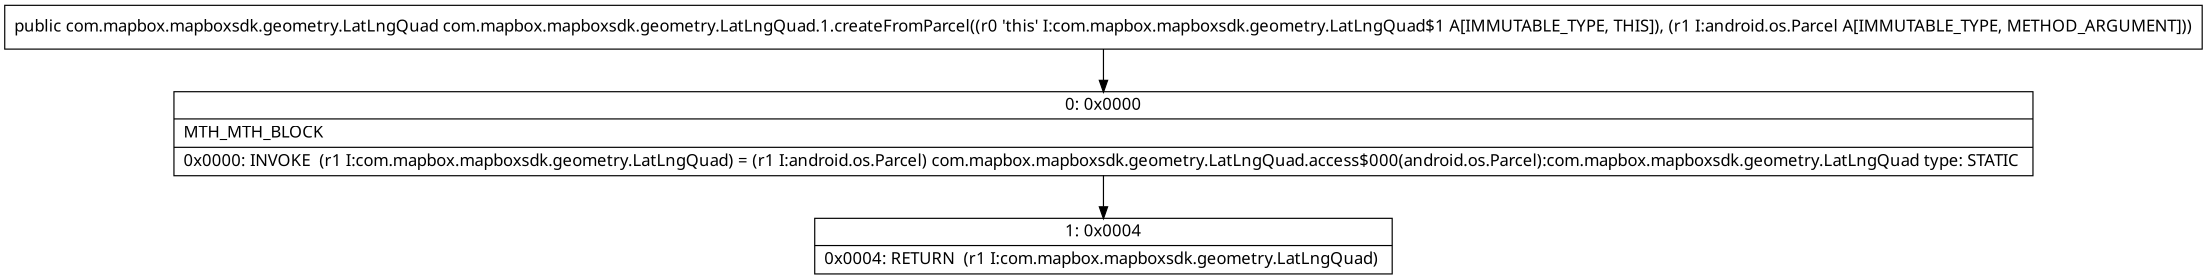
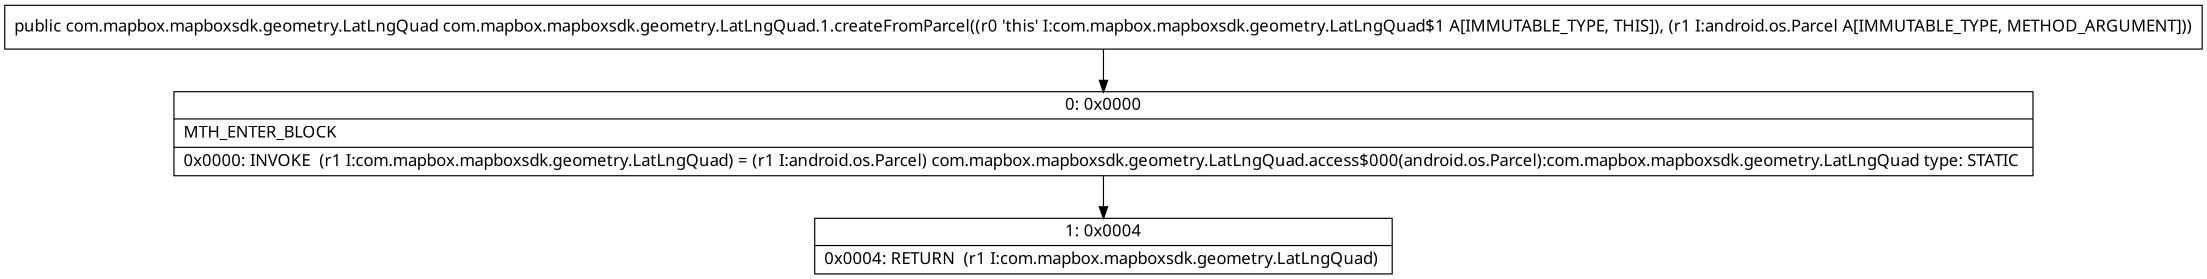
(254, 133) -> (260, 133)
